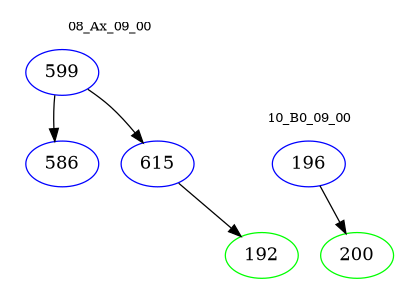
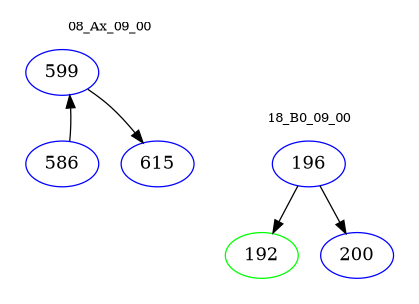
(54, 112) -> (71, 125)
(309, 119) -> (309, 119)
(205, 206) -> (288, 204)
(357, 255) -> (357, 255)
